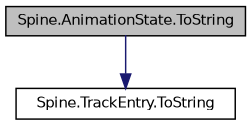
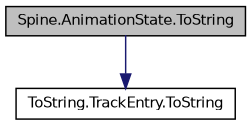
(126, 104) -> (126, 104)
